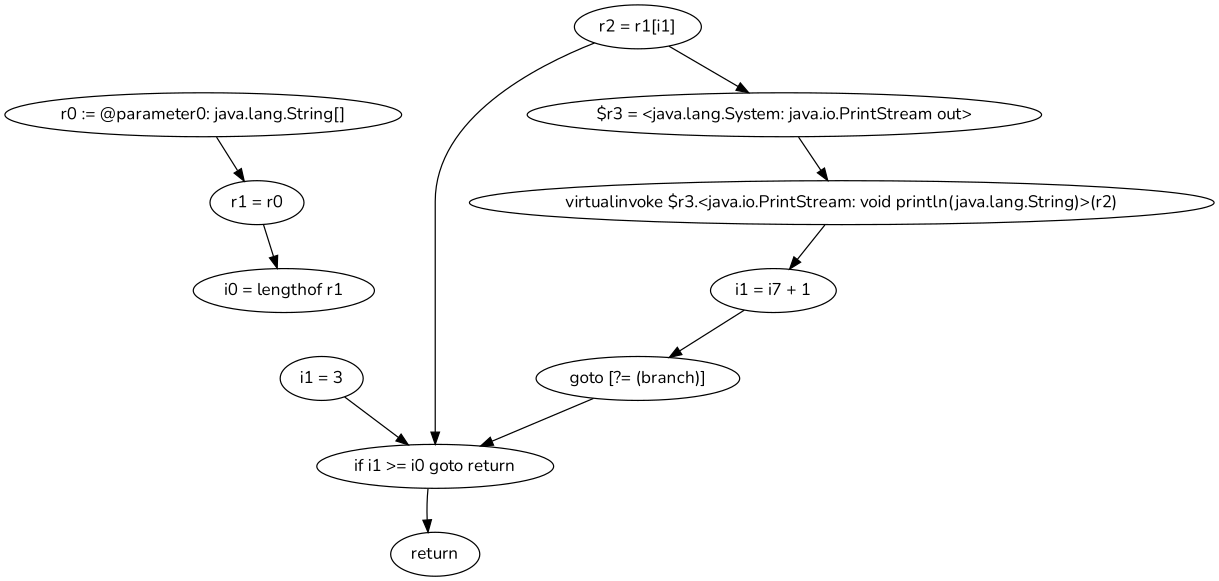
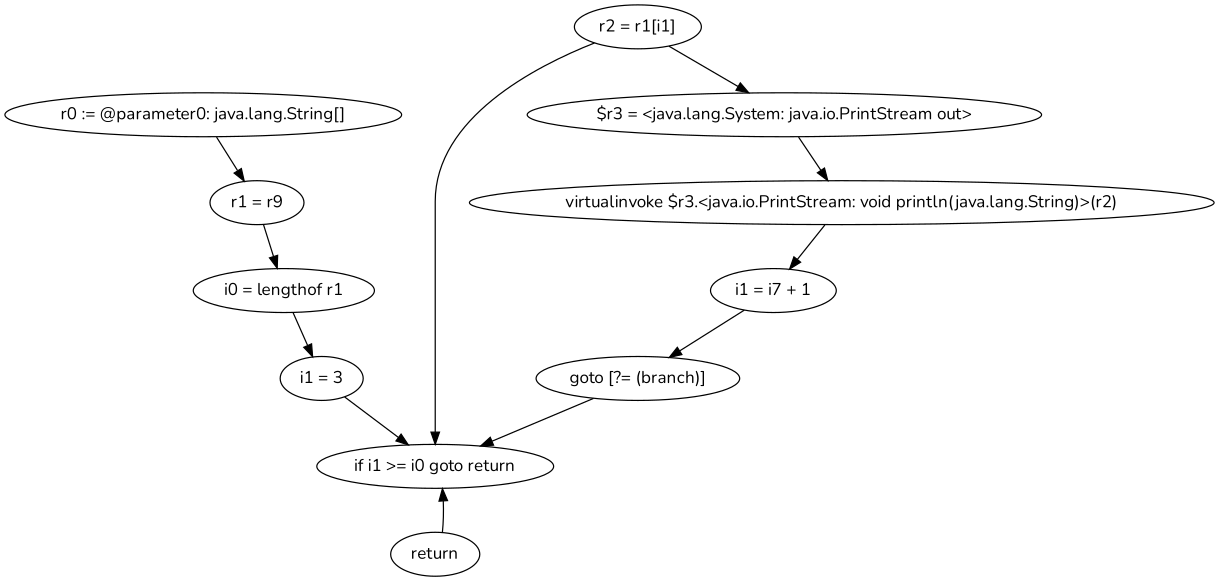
(257, 203) -> (257, 203)
none -> (300, 329)
(427, 504) -> (443, 517)
